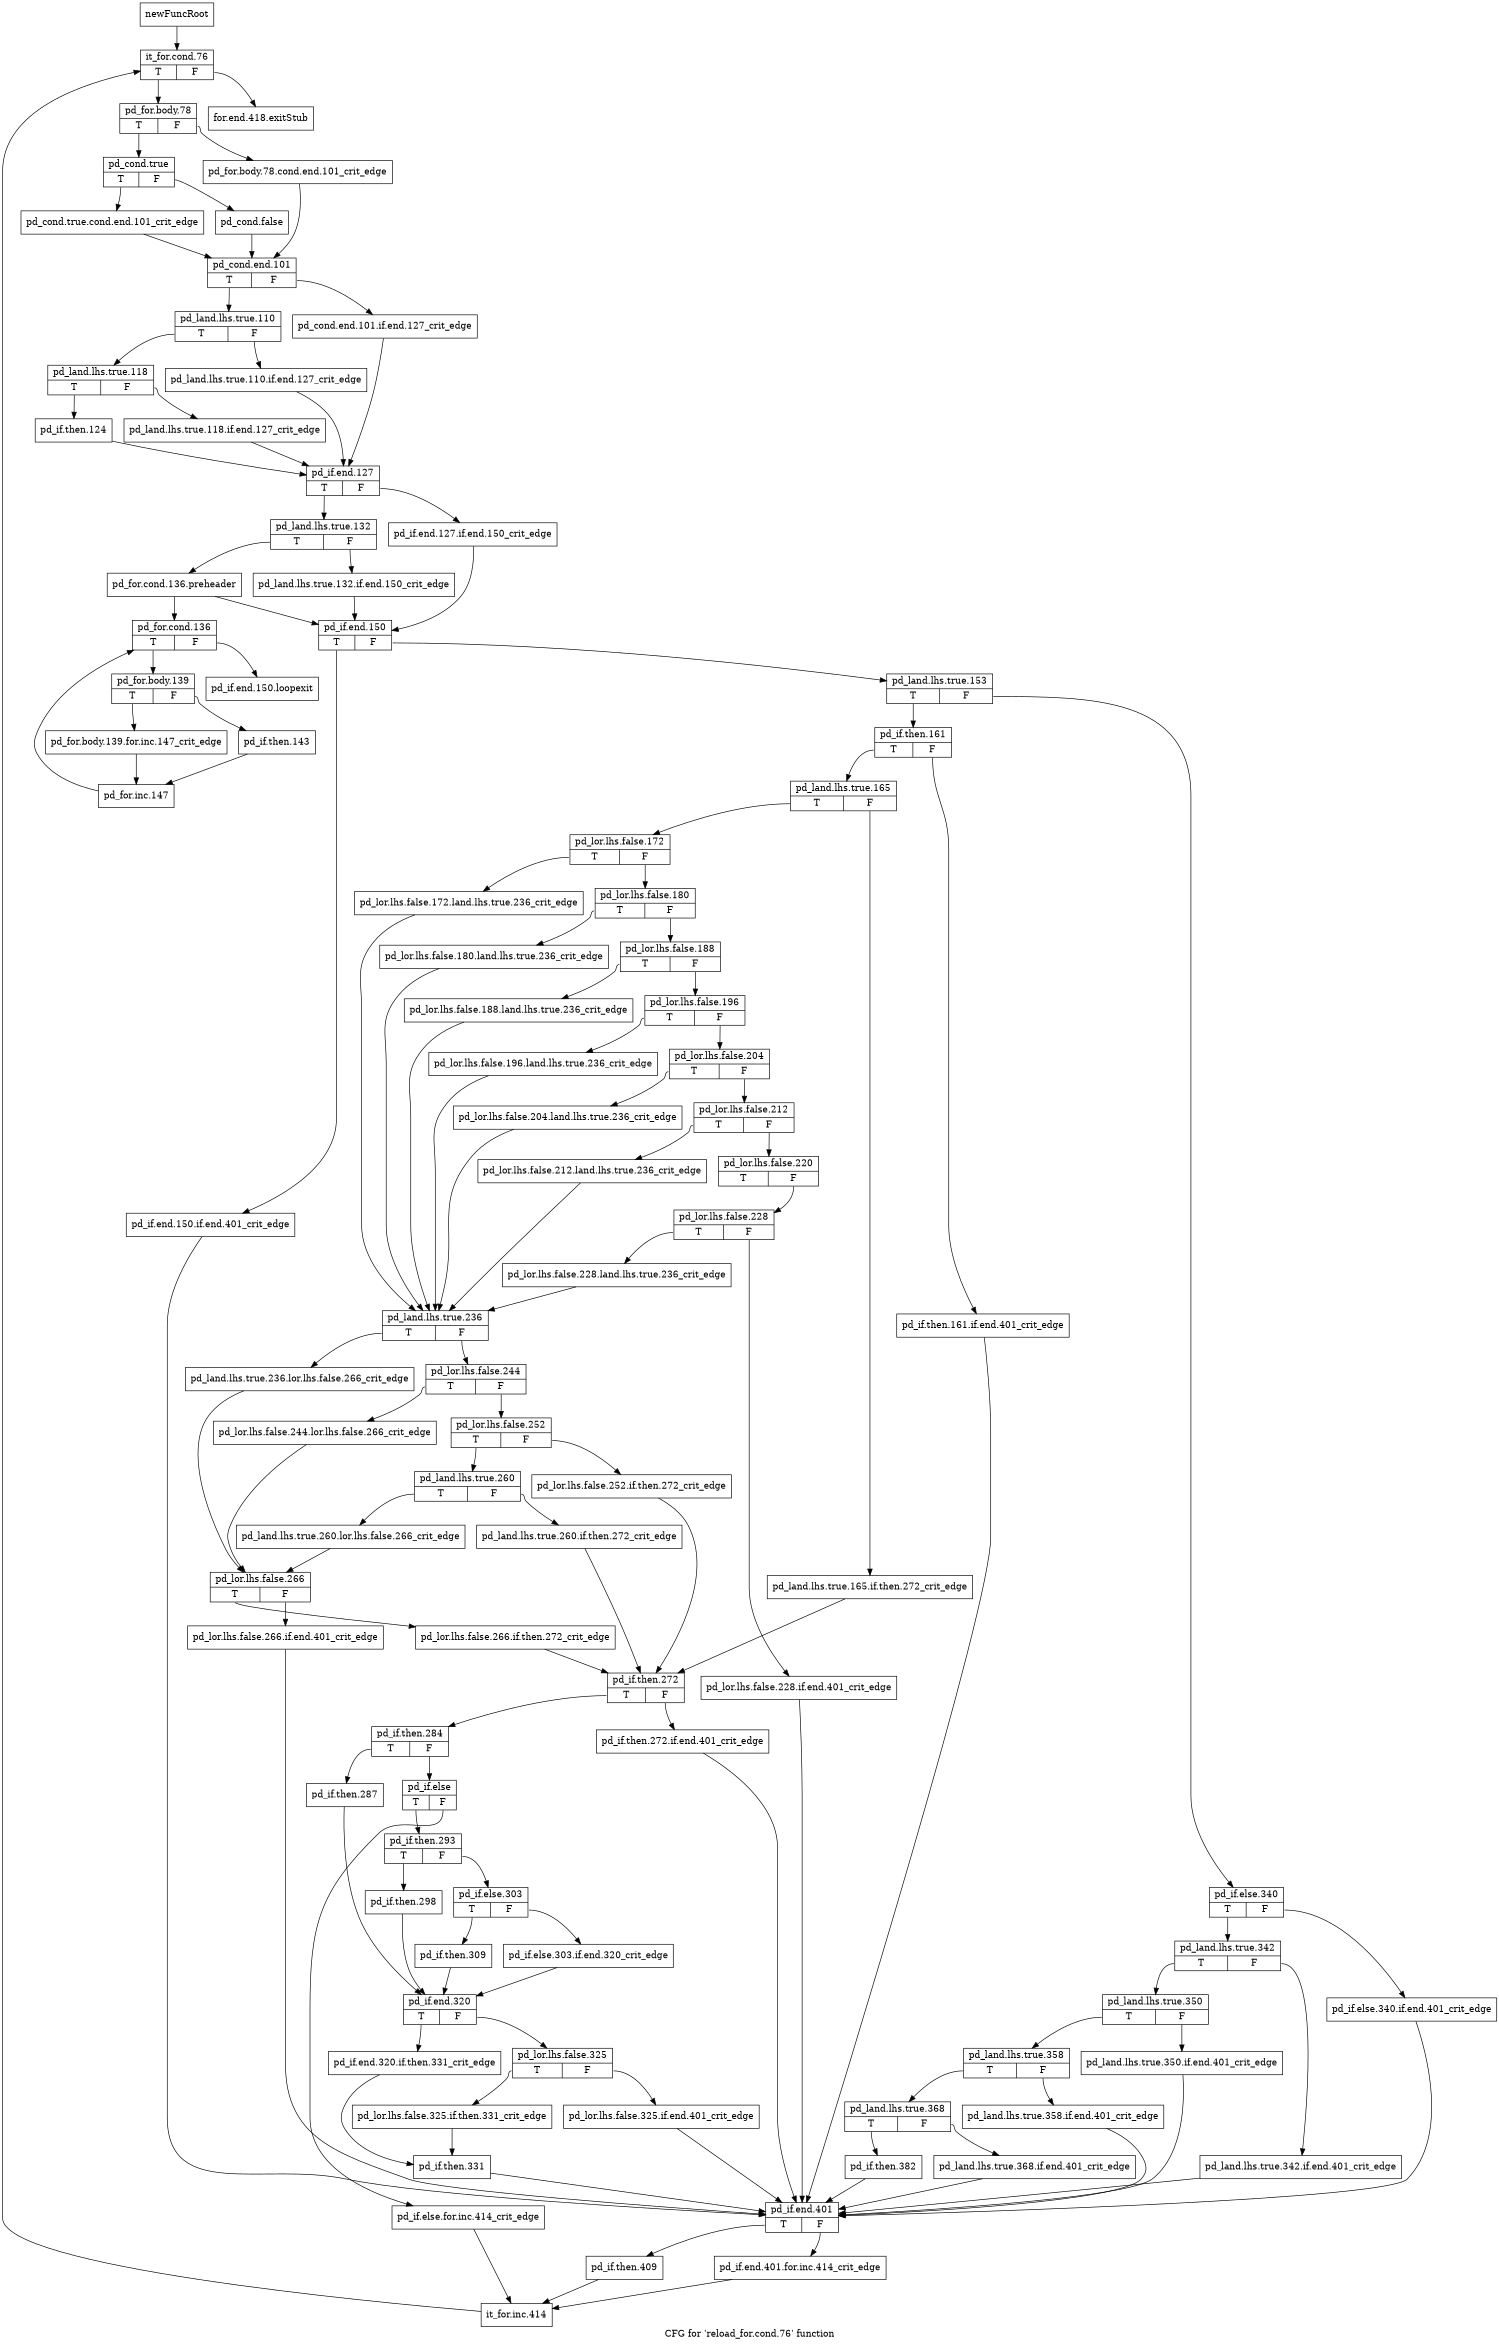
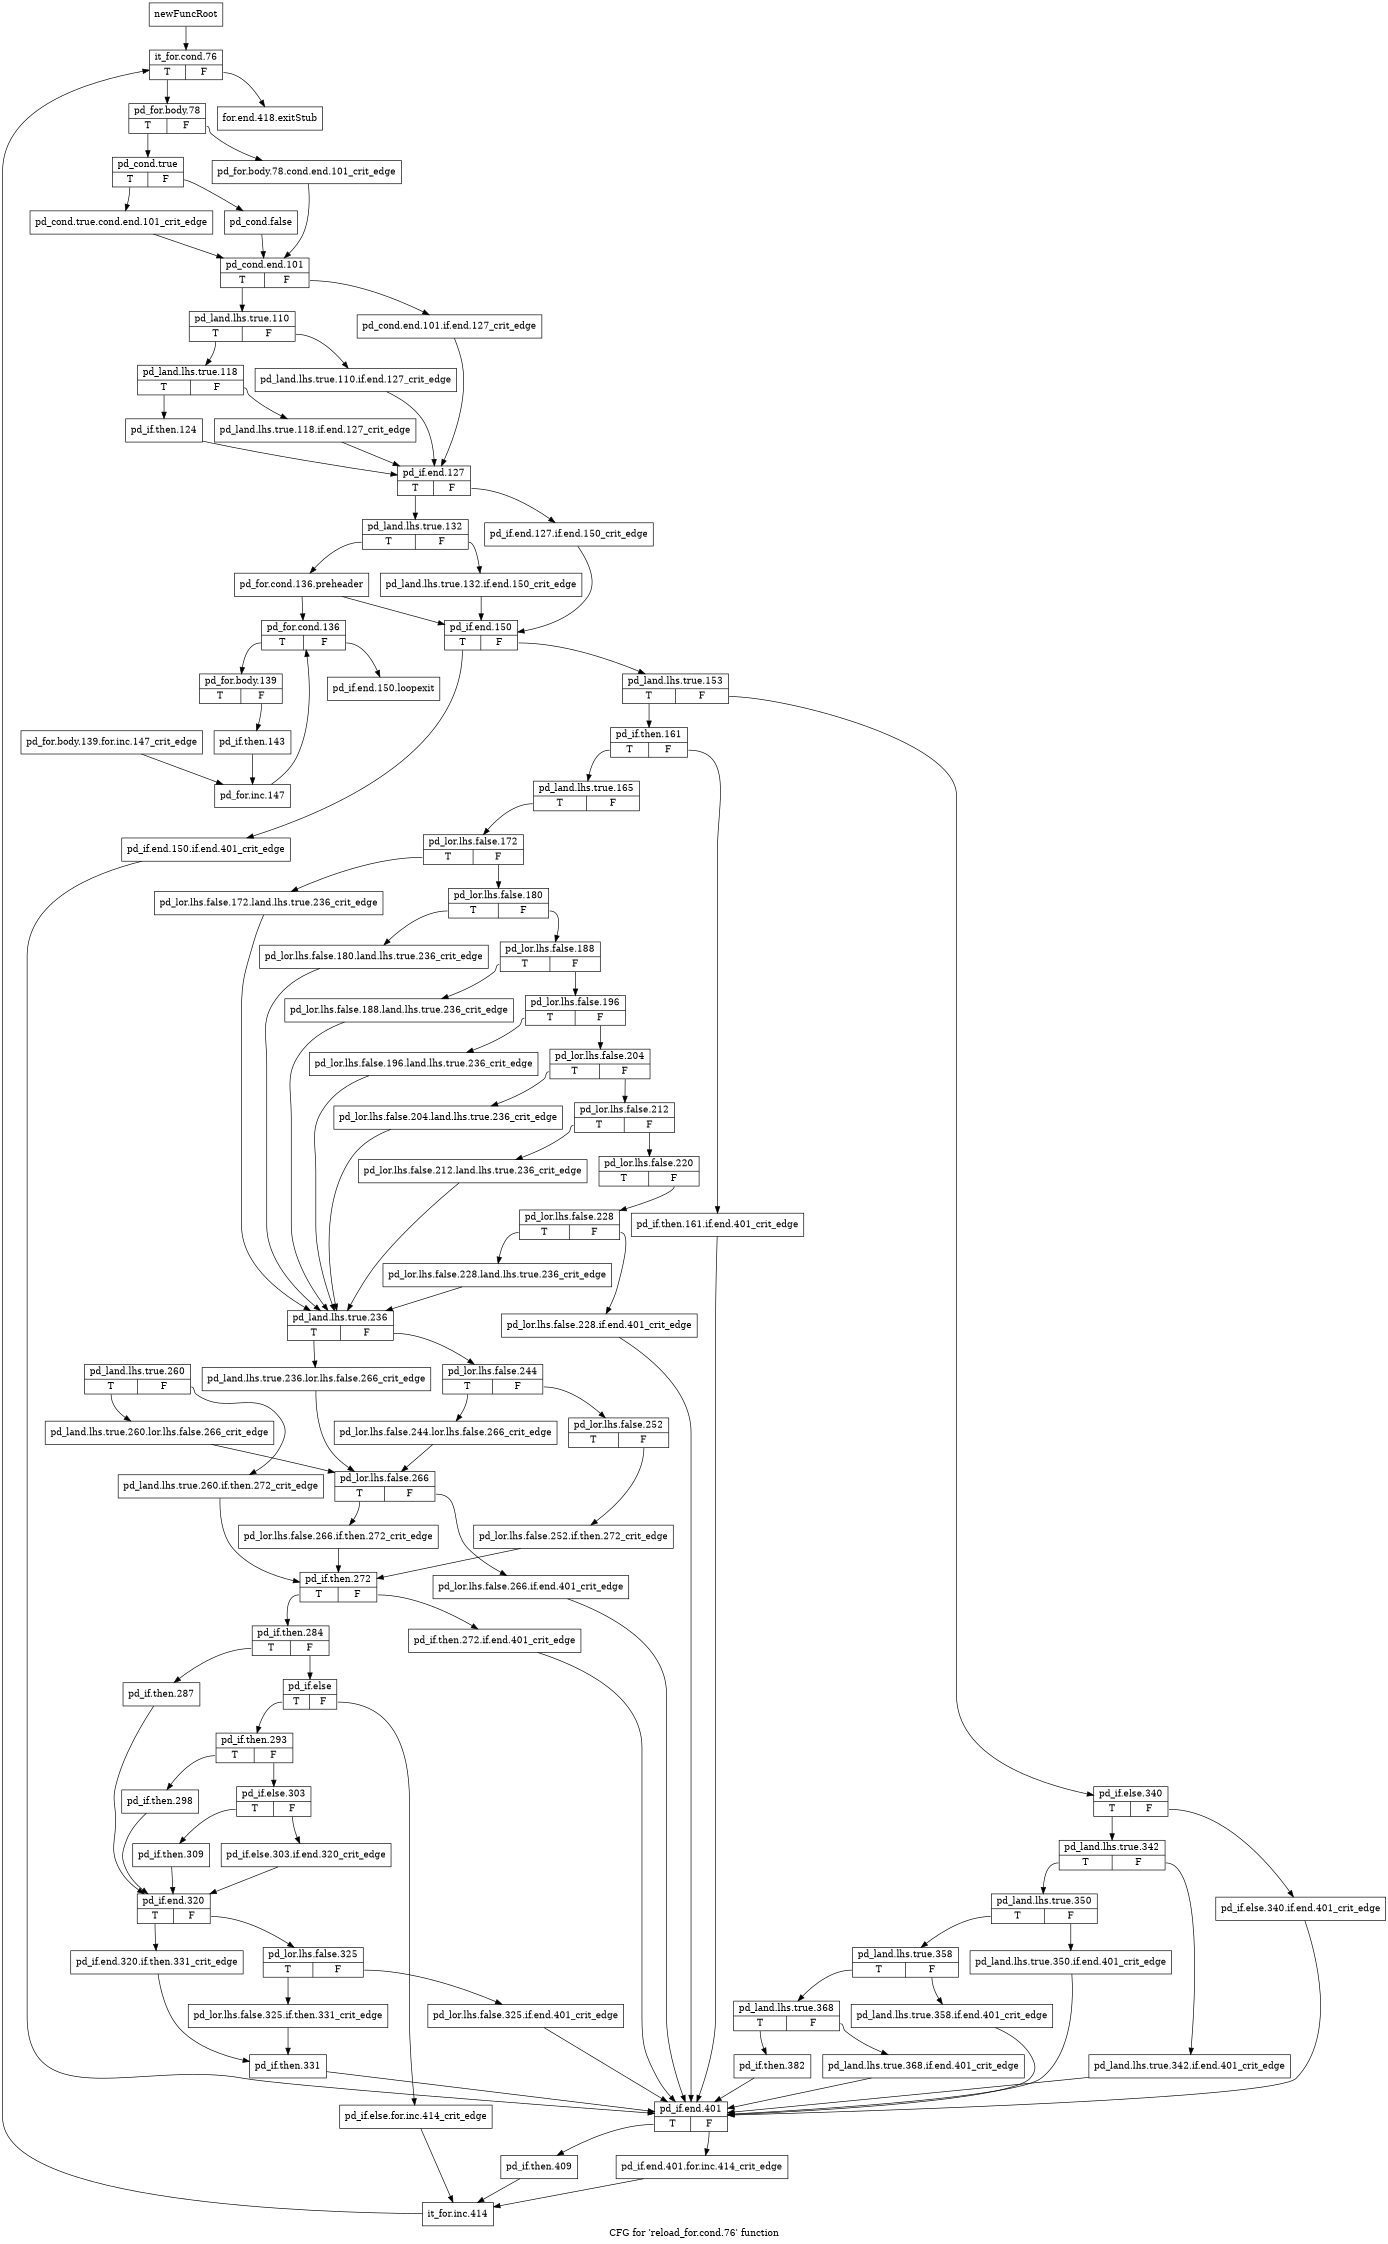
(133, 714) -> none
(475, 1457) -> none
(870, 1587) -> none
